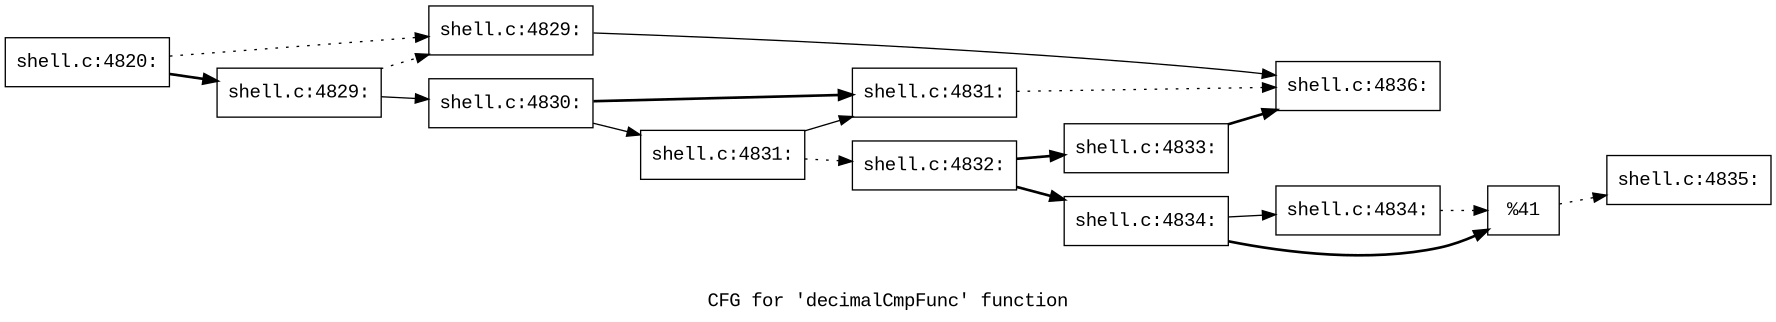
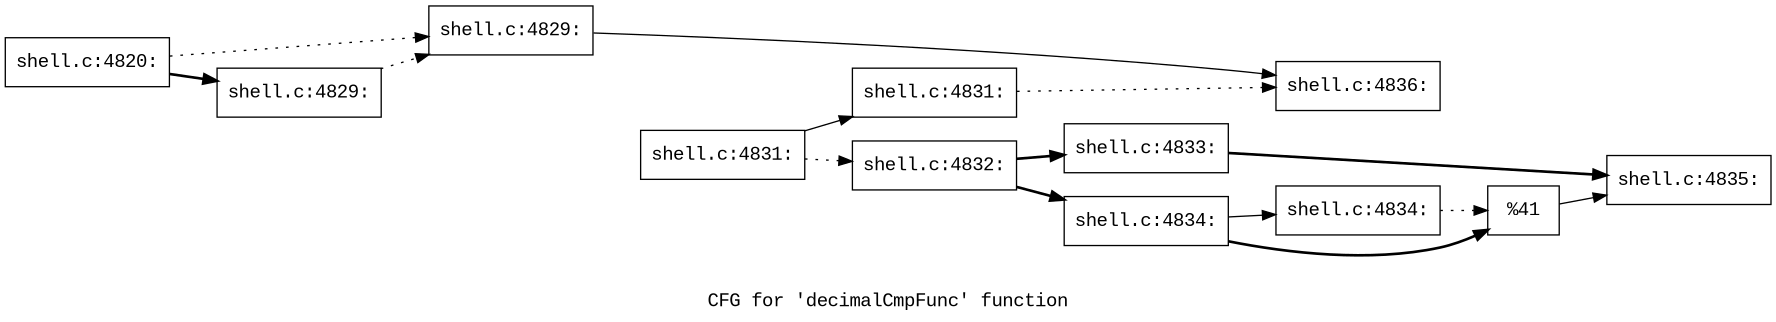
(511, 103) -> none
(1246, 119) -> (1411, 164)
(1576, 201) -> (1576, 201)
